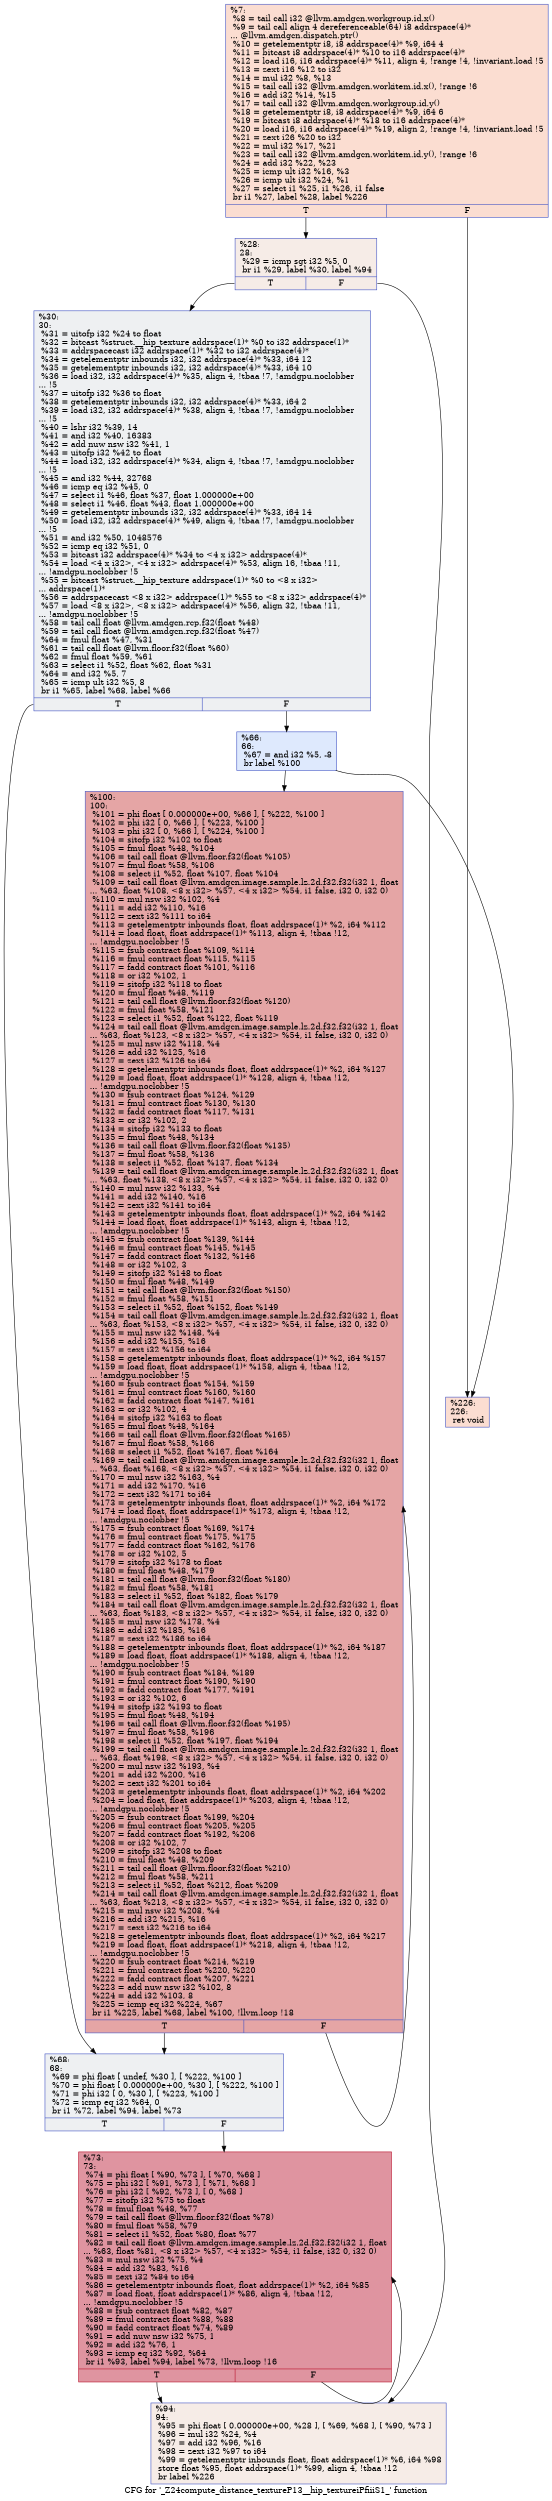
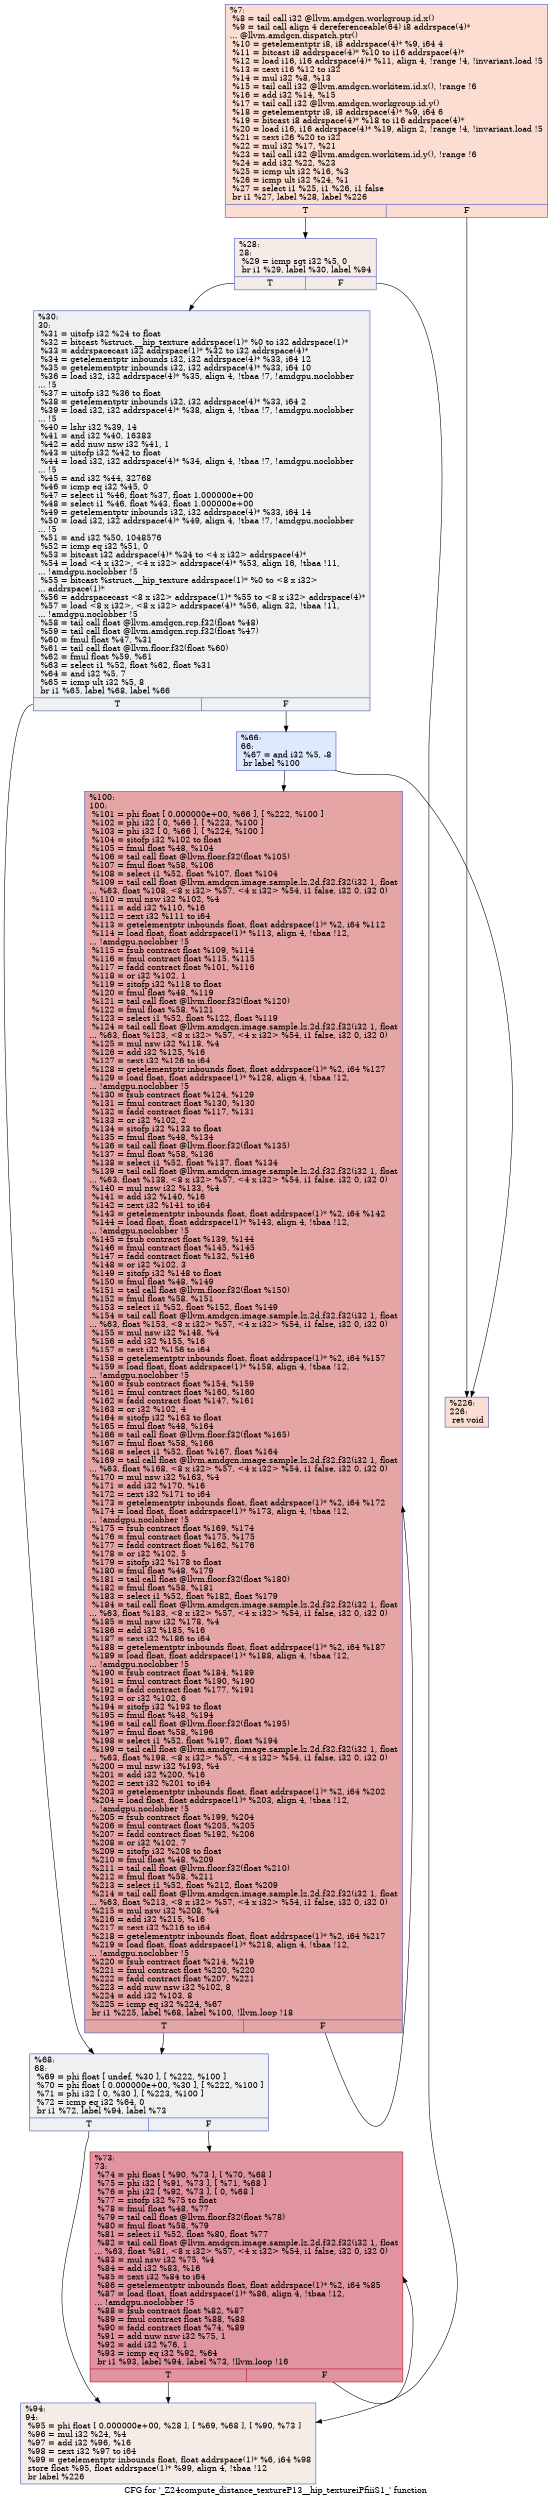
(96, 640) -> (95, 640)
none -> (64, 2267)
